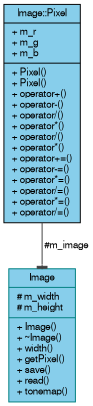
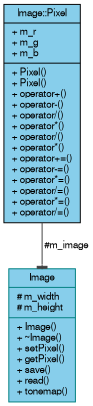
(35, 349) -> (41, 349)
